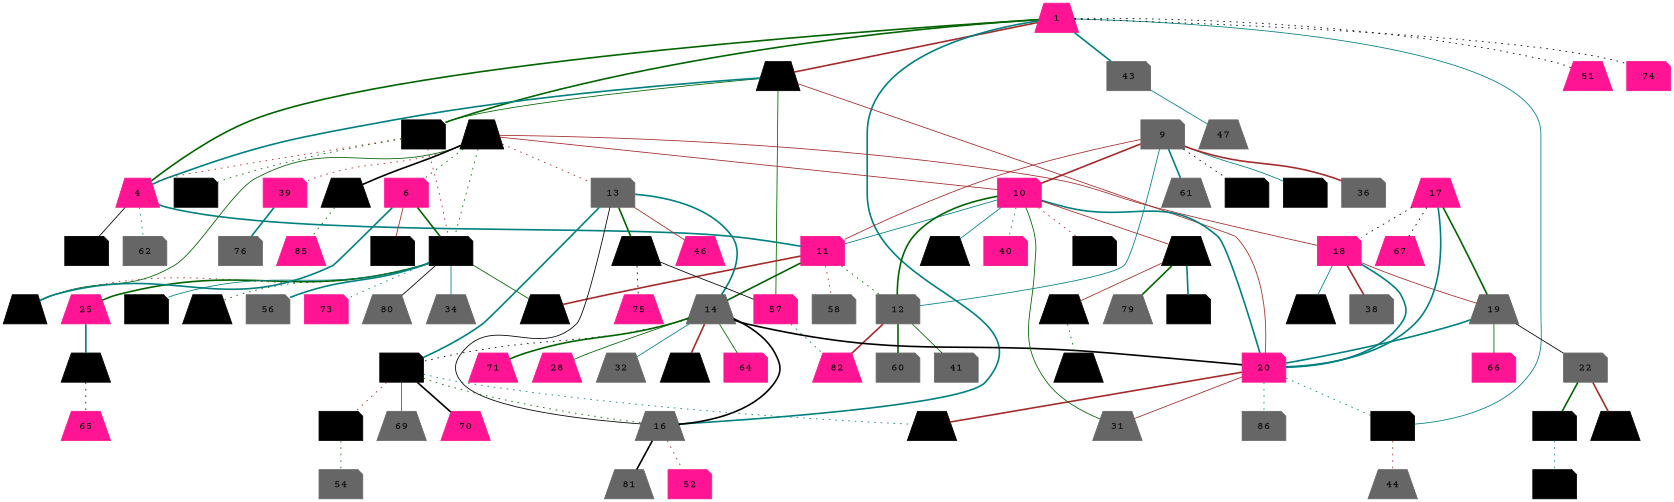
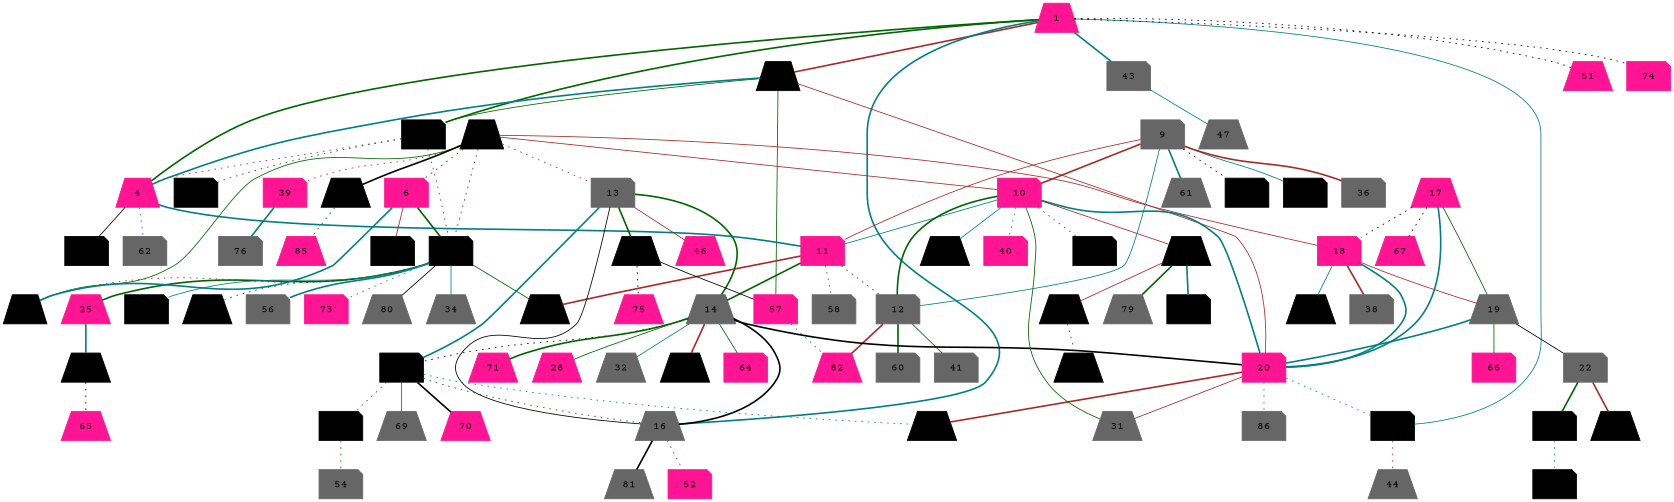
(716, 220) -> (716, 220)
(1466, 251) -> (1466, 251)
